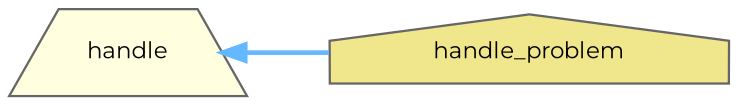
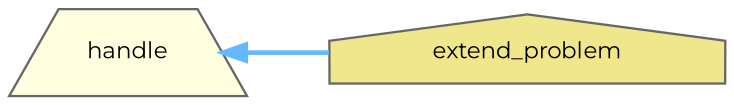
(529, 53) -> (527, 53)
